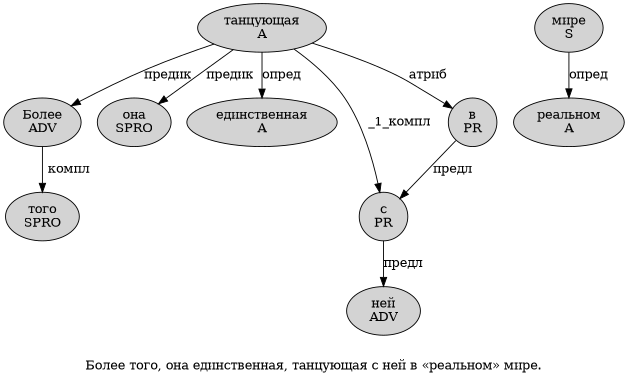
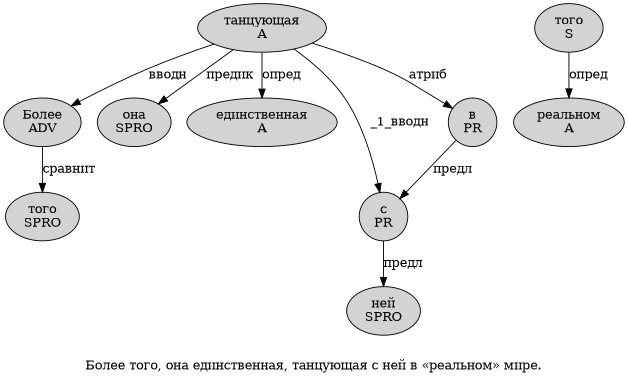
(569, 28) -> (569, 28)
(168, 75) -> (168, 75)
(400, 122) -> (400, 122)
(69, 169) -> (69, 169)
(384, 311) -> (384, 311)
